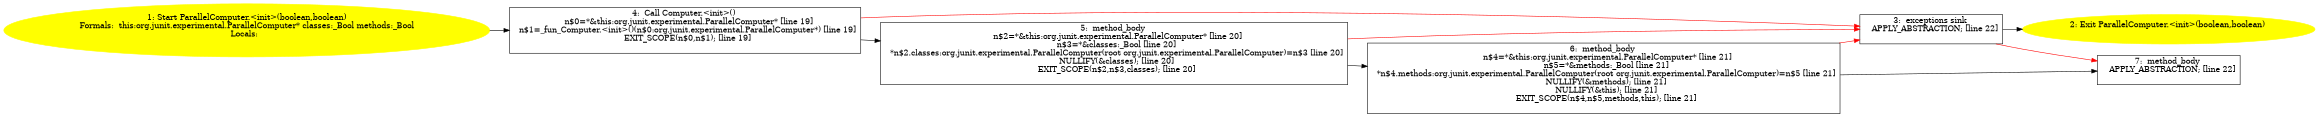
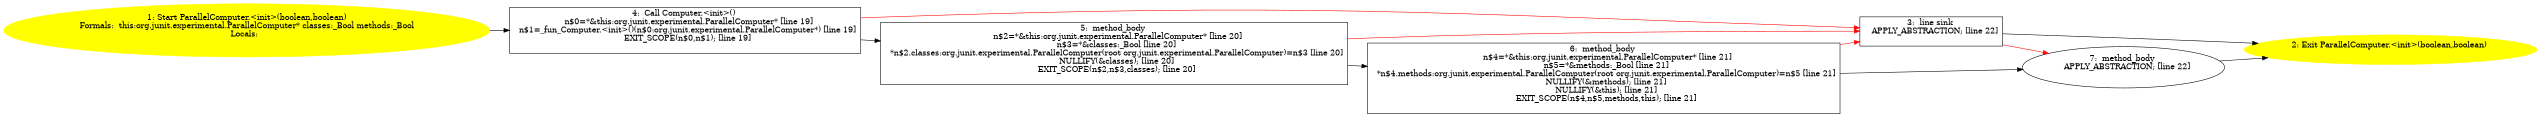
(1931, 29) -> (1931, 31)
none -> (2241, 60)
(2169, 70) -> (2124, 67)
